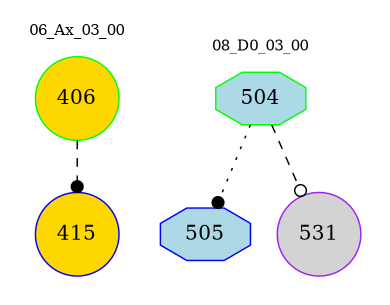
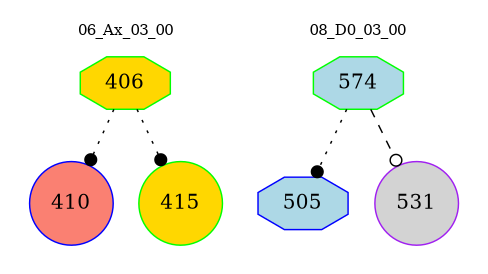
(77, 98) -> (125, 83)
(261, 98) -> (358, 83)
(77, 161) -> (148, 132)
none -> (71, 203)
(77, 234) -> (181, 203)
